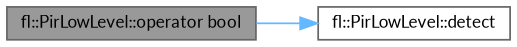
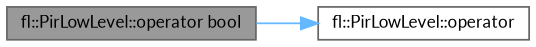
(414, 23) -> (424, 23)
